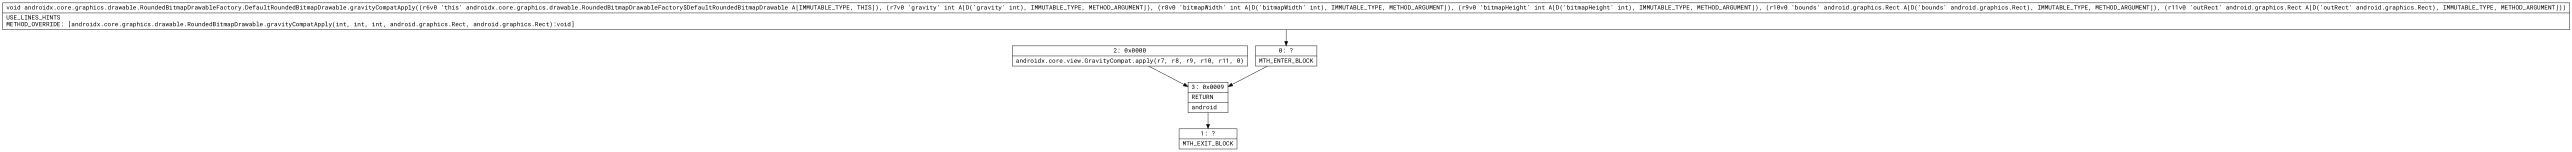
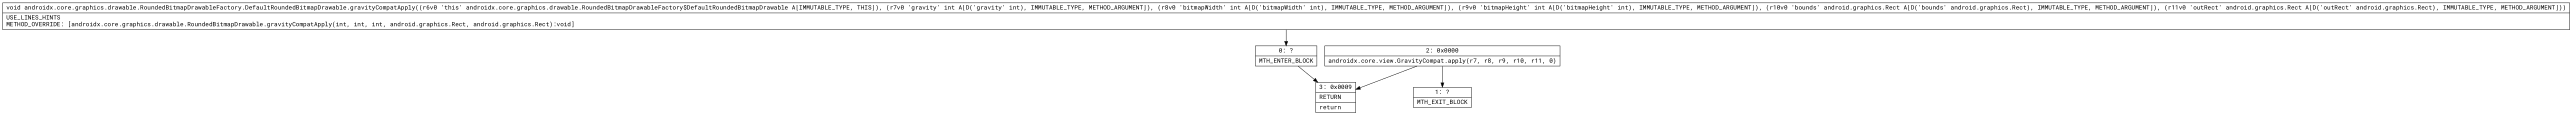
(1204, 107) -> (1330, 107)
(1208, 118) -> (1442, 75)
